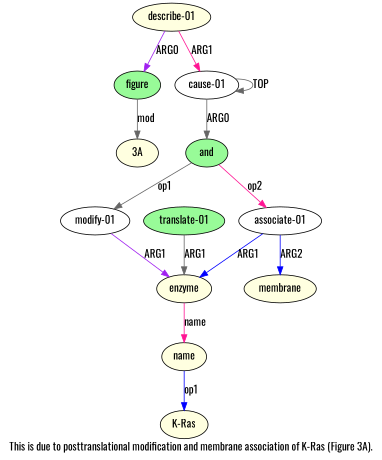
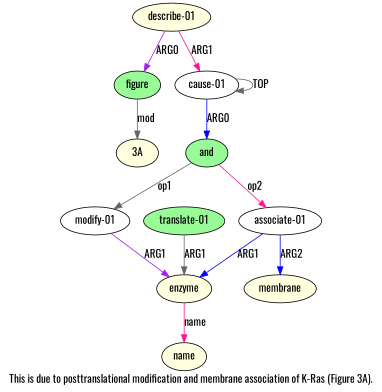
(207, 115) -> (207, 115)
(184, 425) -> none
